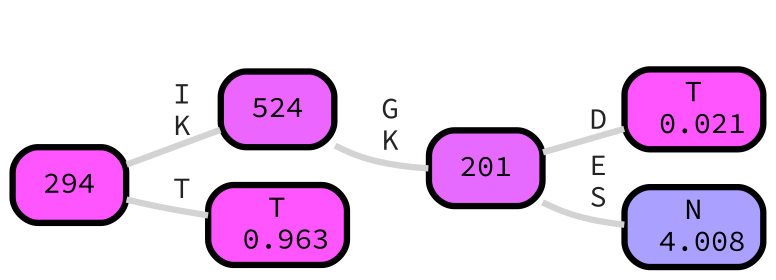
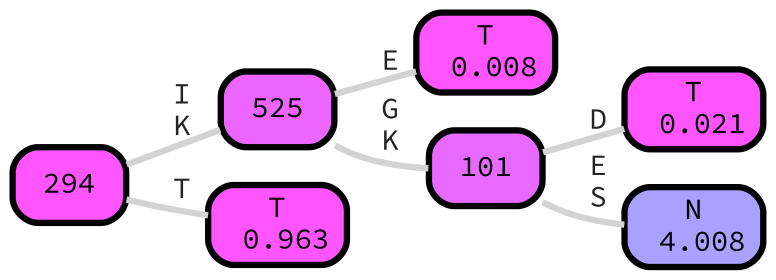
none -> (486, 53)
(278, 109) -> (278, 109)
(486, 168) -> (486, 168)
